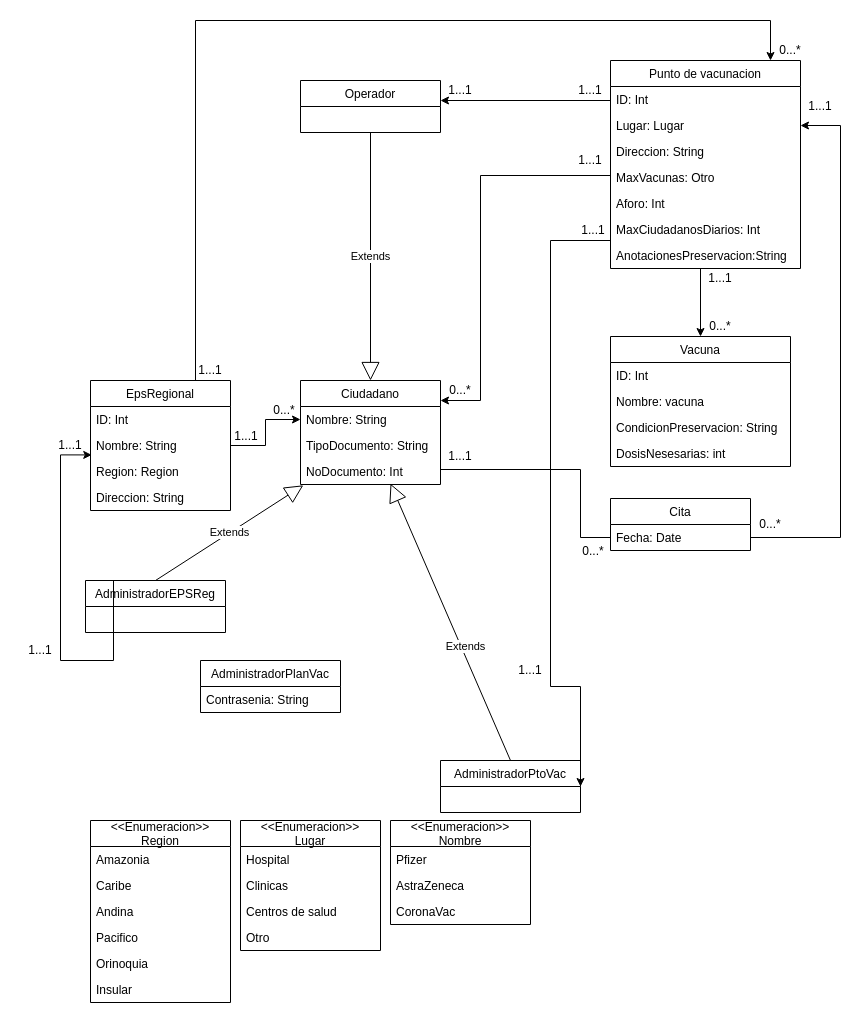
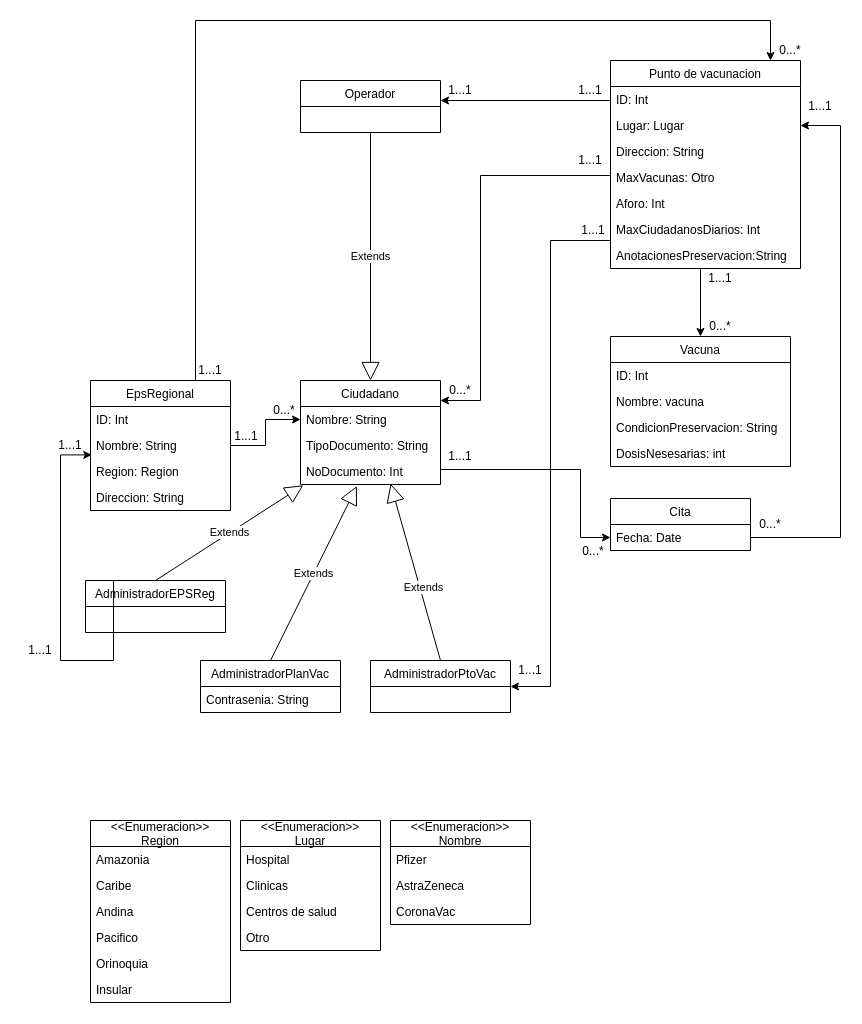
(604, 538) -> (602, 538)
none -> (310, 581)
(511, 787) -> (441, 687)
